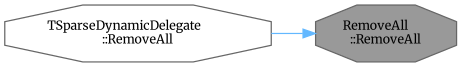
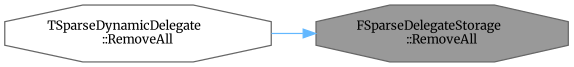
(386, 33) -> (442, 33)
